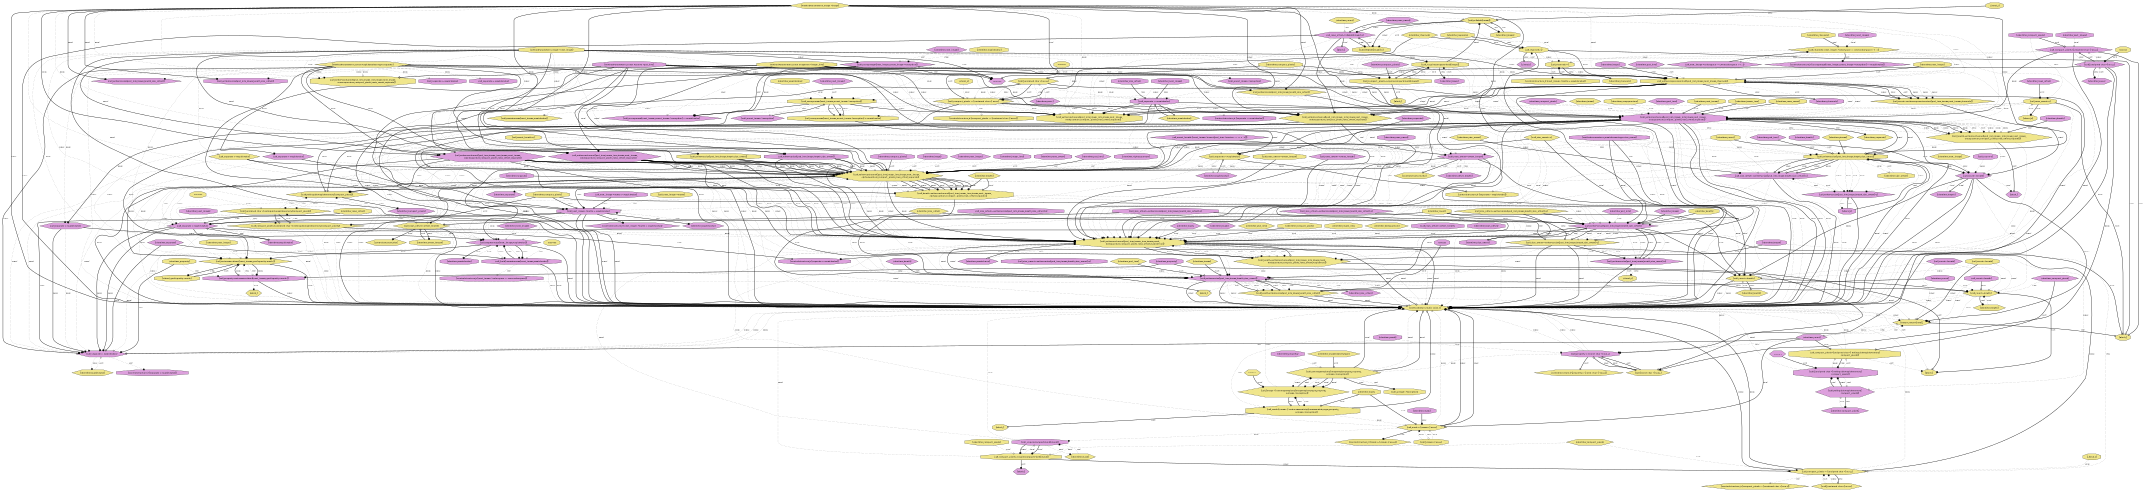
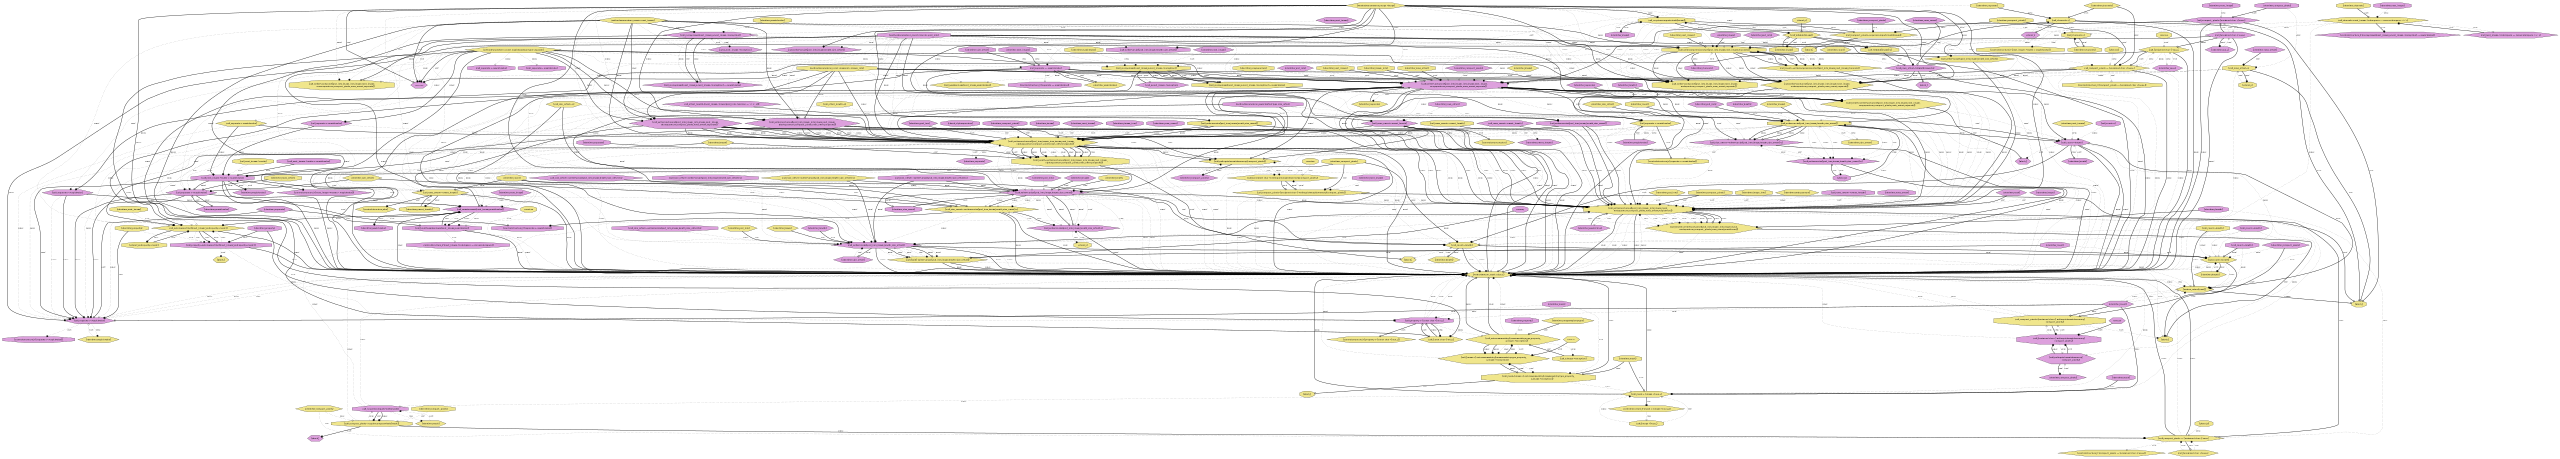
(1357, 42) -> none
(551, 50) -> (633, 20)
(2123, 50) -> none
(1404, 57) -> (1531, 8)
(936, 72) -> (785, 75)
(1391, 81) -> (1874, 35)
(1064, 91) -> (785, 59)
(1136, 157) -> (960, 123)
(758, 227) -> (1307, 103)
none -> (377, 259)
(124, 293) -> (338, 241)
(1616, 365) -> (1437, 328)
(1426, 434) -> (1647, 416)
(1235, 435) -> (1012, 400)
